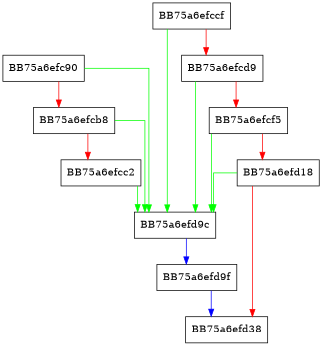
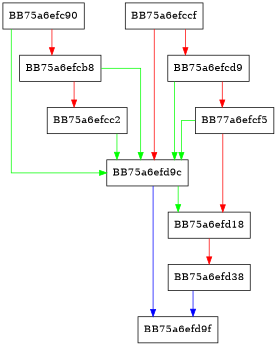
(167, 117) -> (154, 91)
(248, 121) -> (235, 121)
(216, 173) -> (178, 195)
(211, 300) -> (193, 300)
